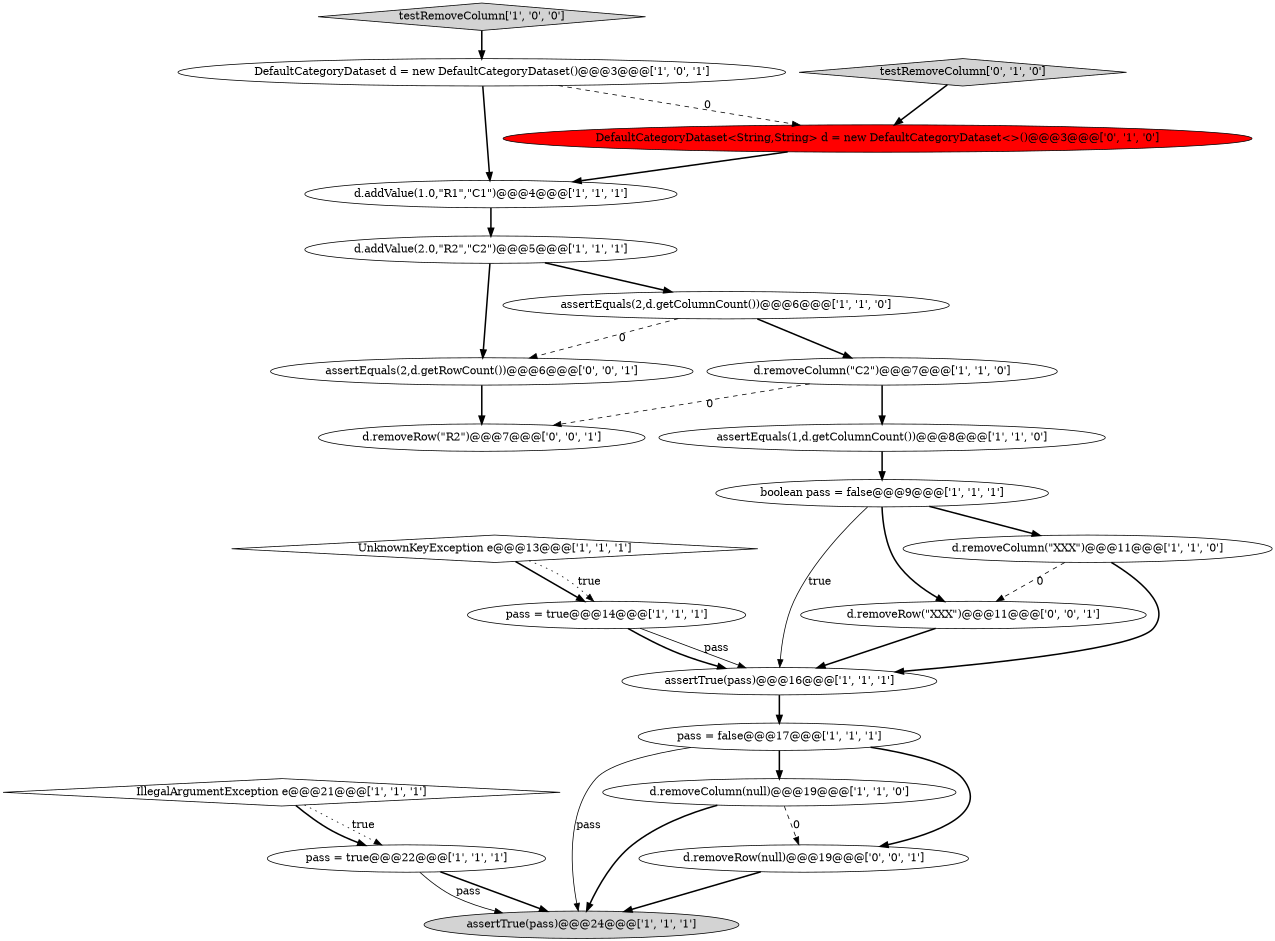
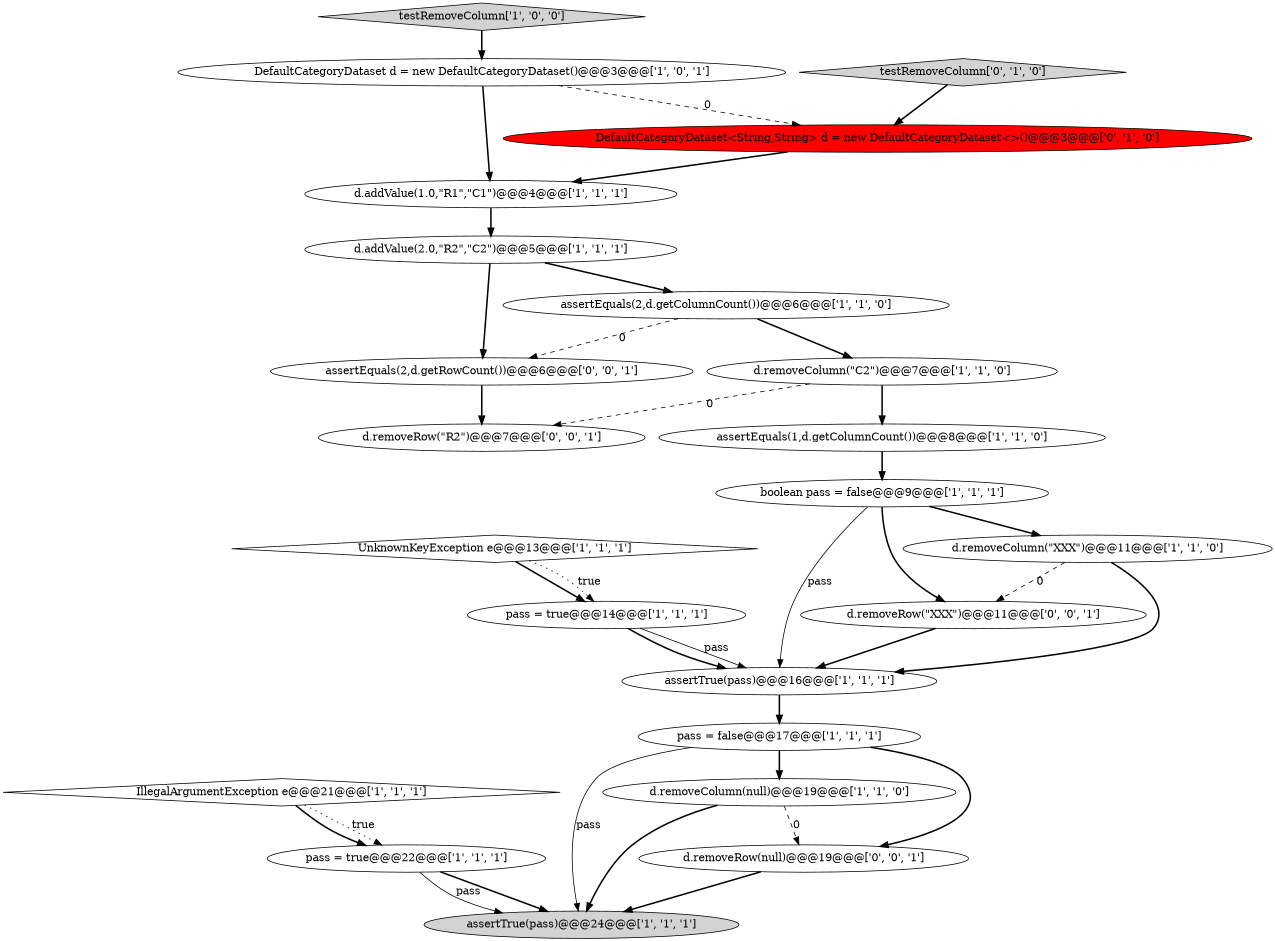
(820, 582) -> (820, 582)
